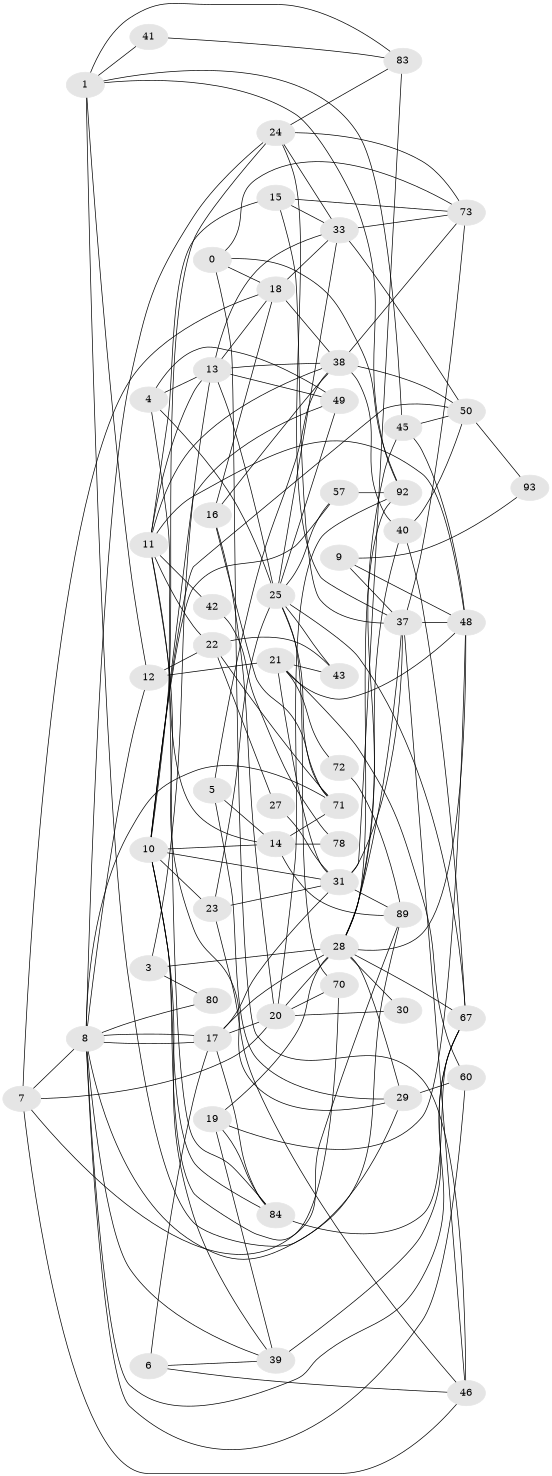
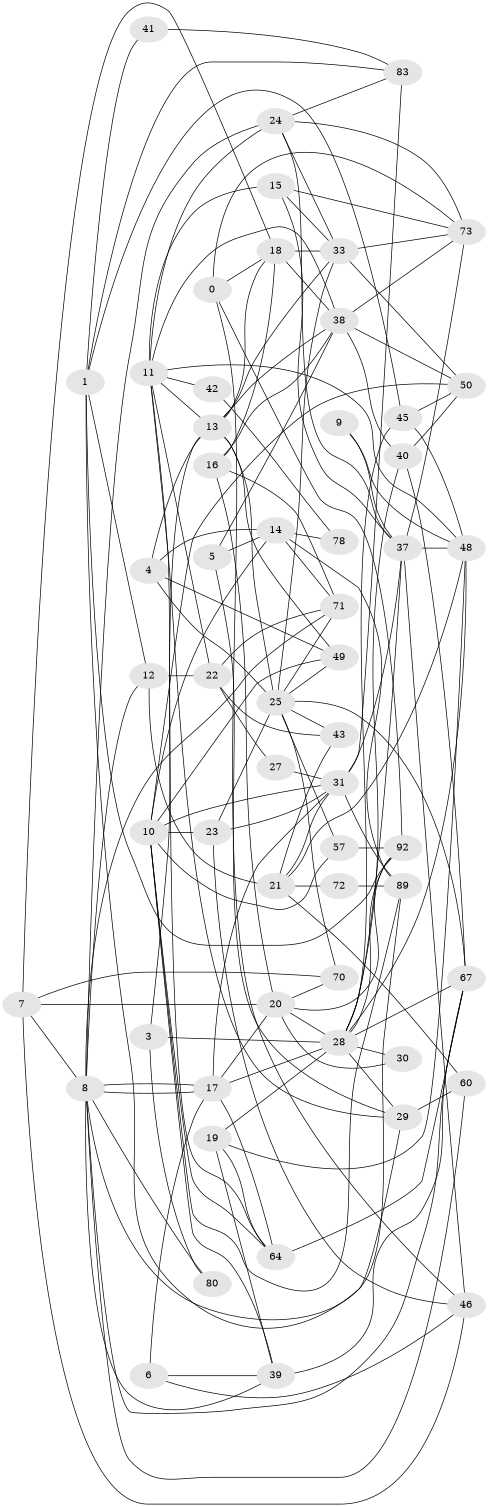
(530, 488) -> none
(171, 496) -> (179, 223)
(276, 1215) -> (276, 1257)
